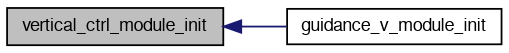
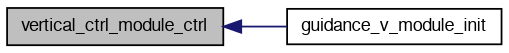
(115, 27) -> (115, 27)
